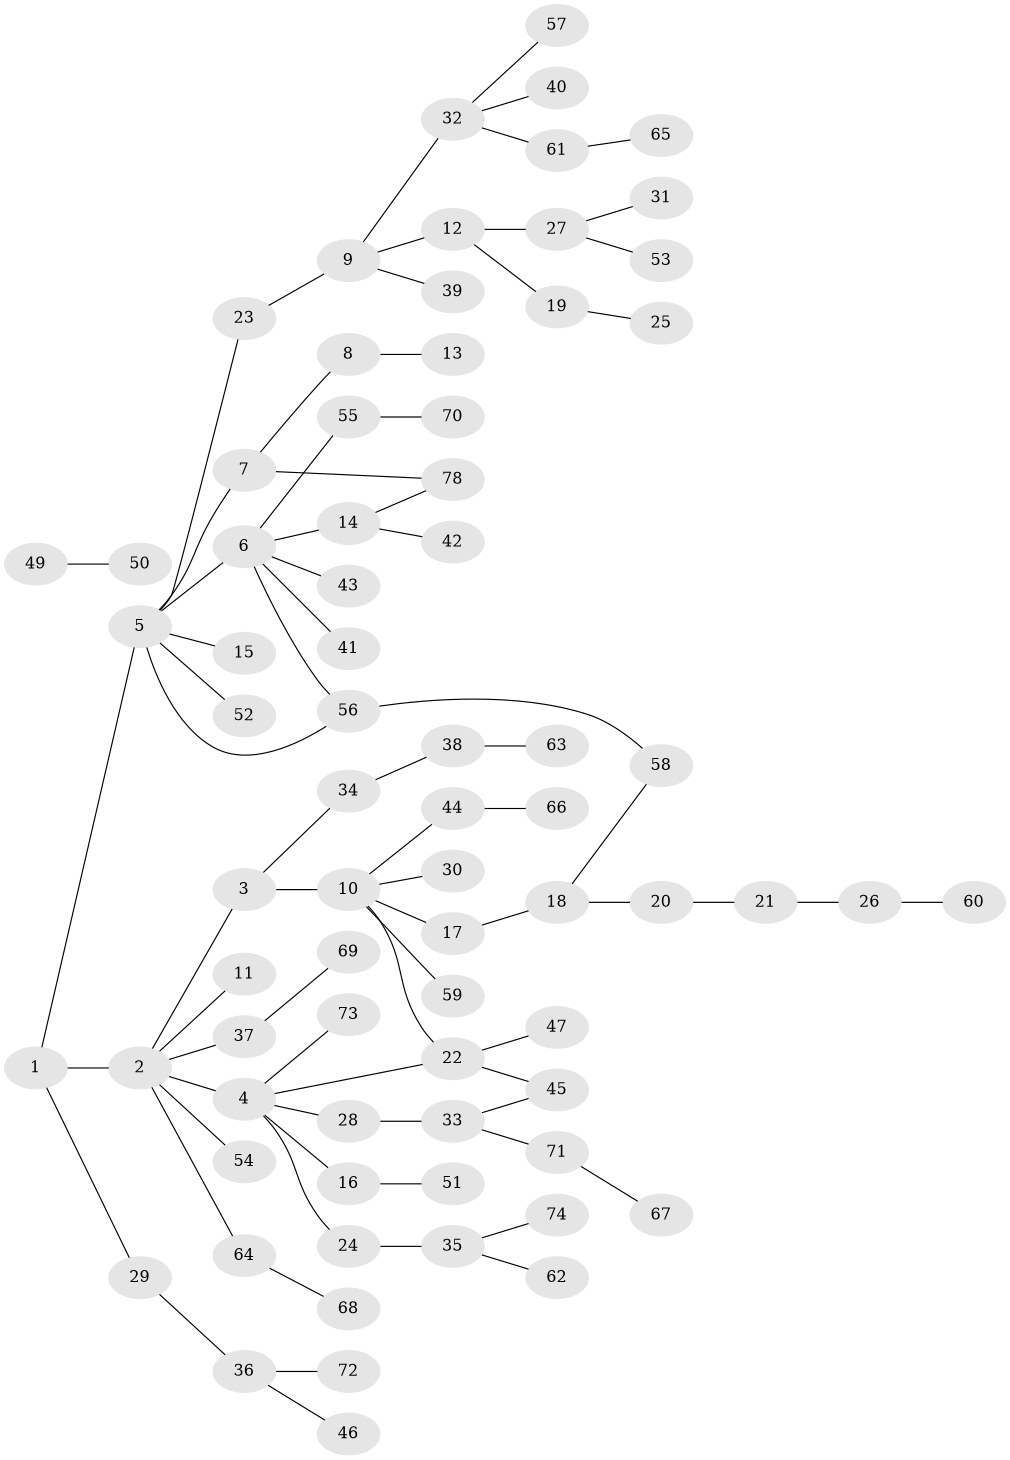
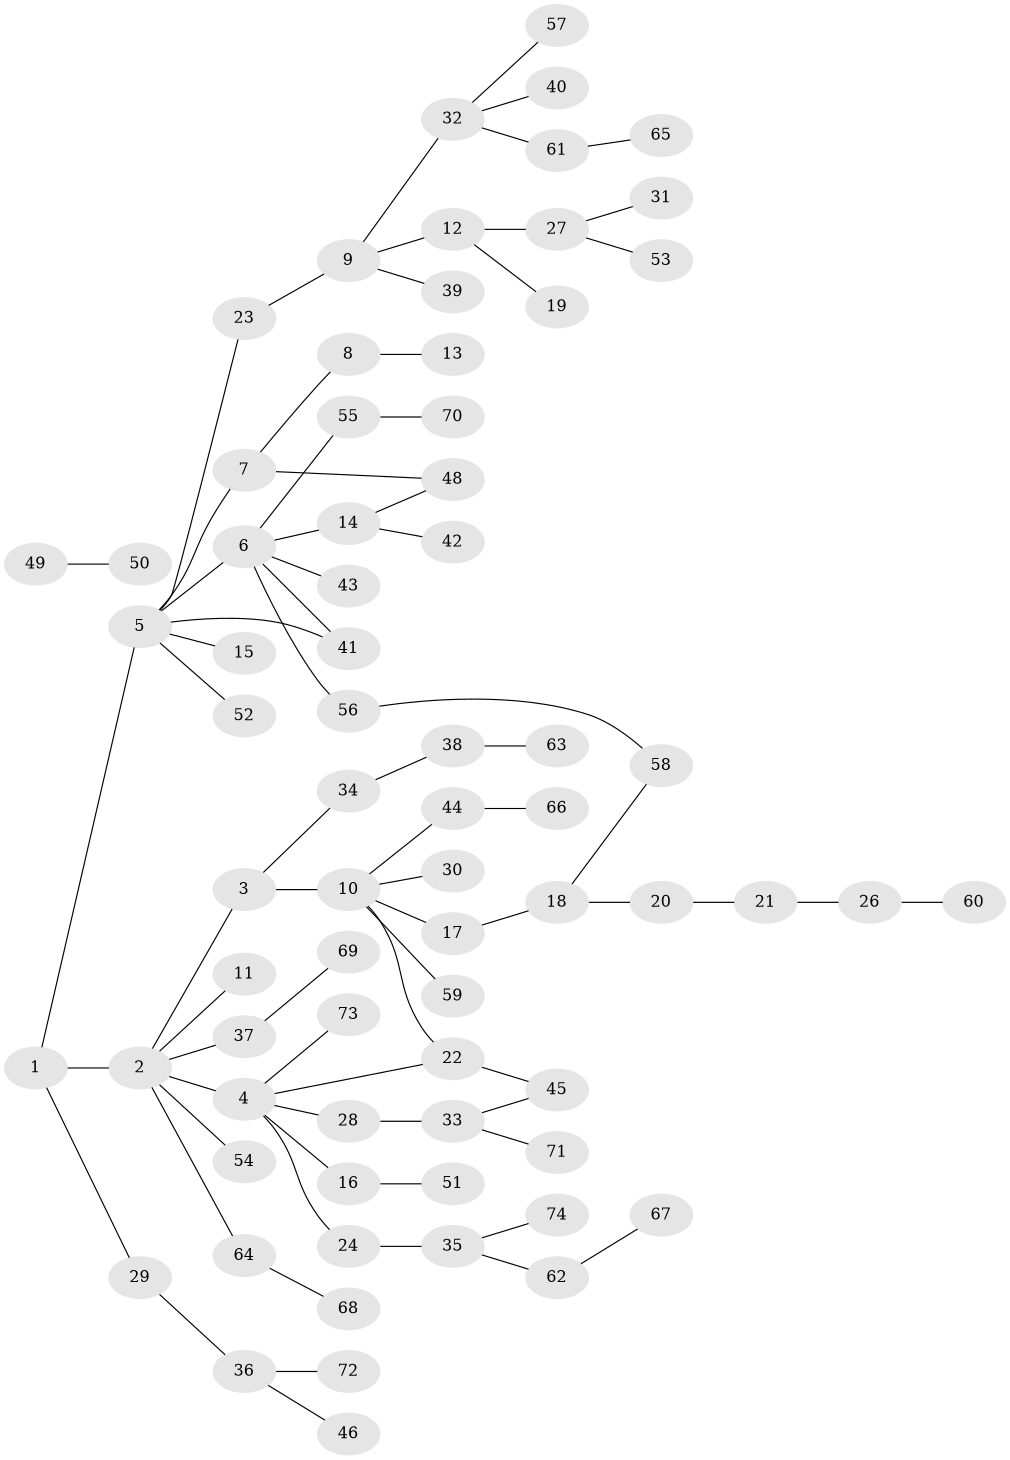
(661, 323) -> none
(453, 480) -> (453, 480)
(212, 747) -> (248, 619)
(557, 1027) -> none
(609, 1184) -> (609, 1246)
